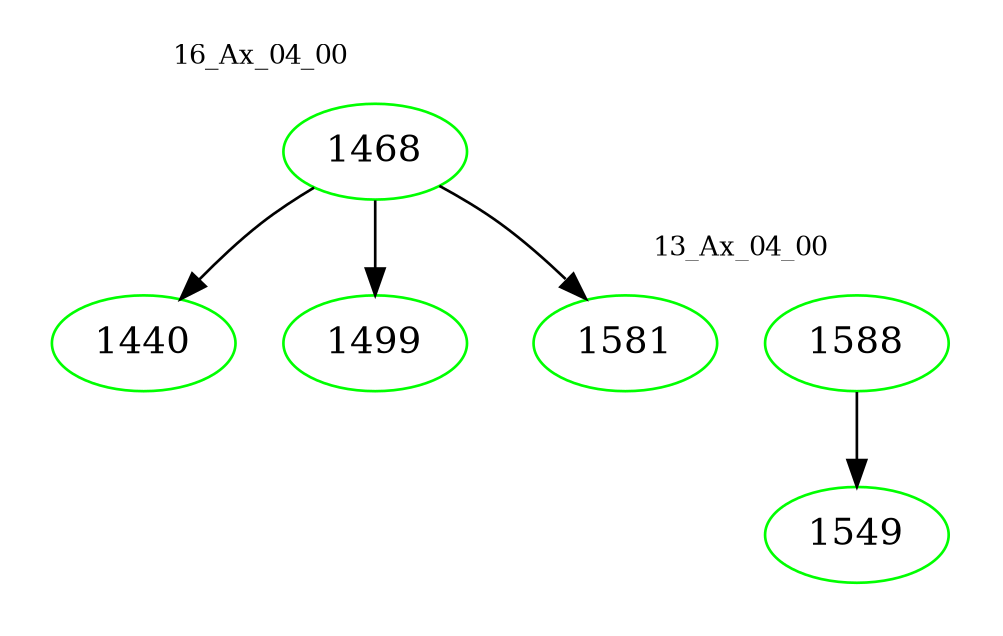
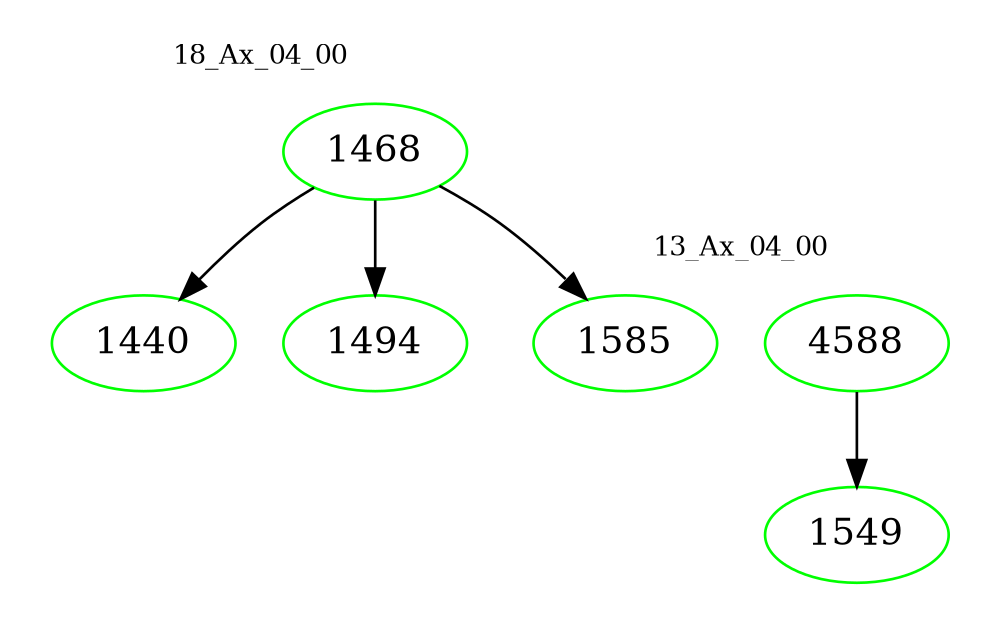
(261, 57) -> (261, 57)
(375, 343) -> (375, 343)
(625, 343) -> (625, 343)
(857, 343) -> (857, 343)
